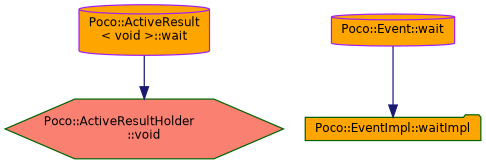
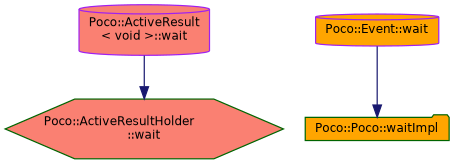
(144, 30) -> (144, 30)
(144, 129) -> (144, 129)
(393, 129) -> (377, 129)
